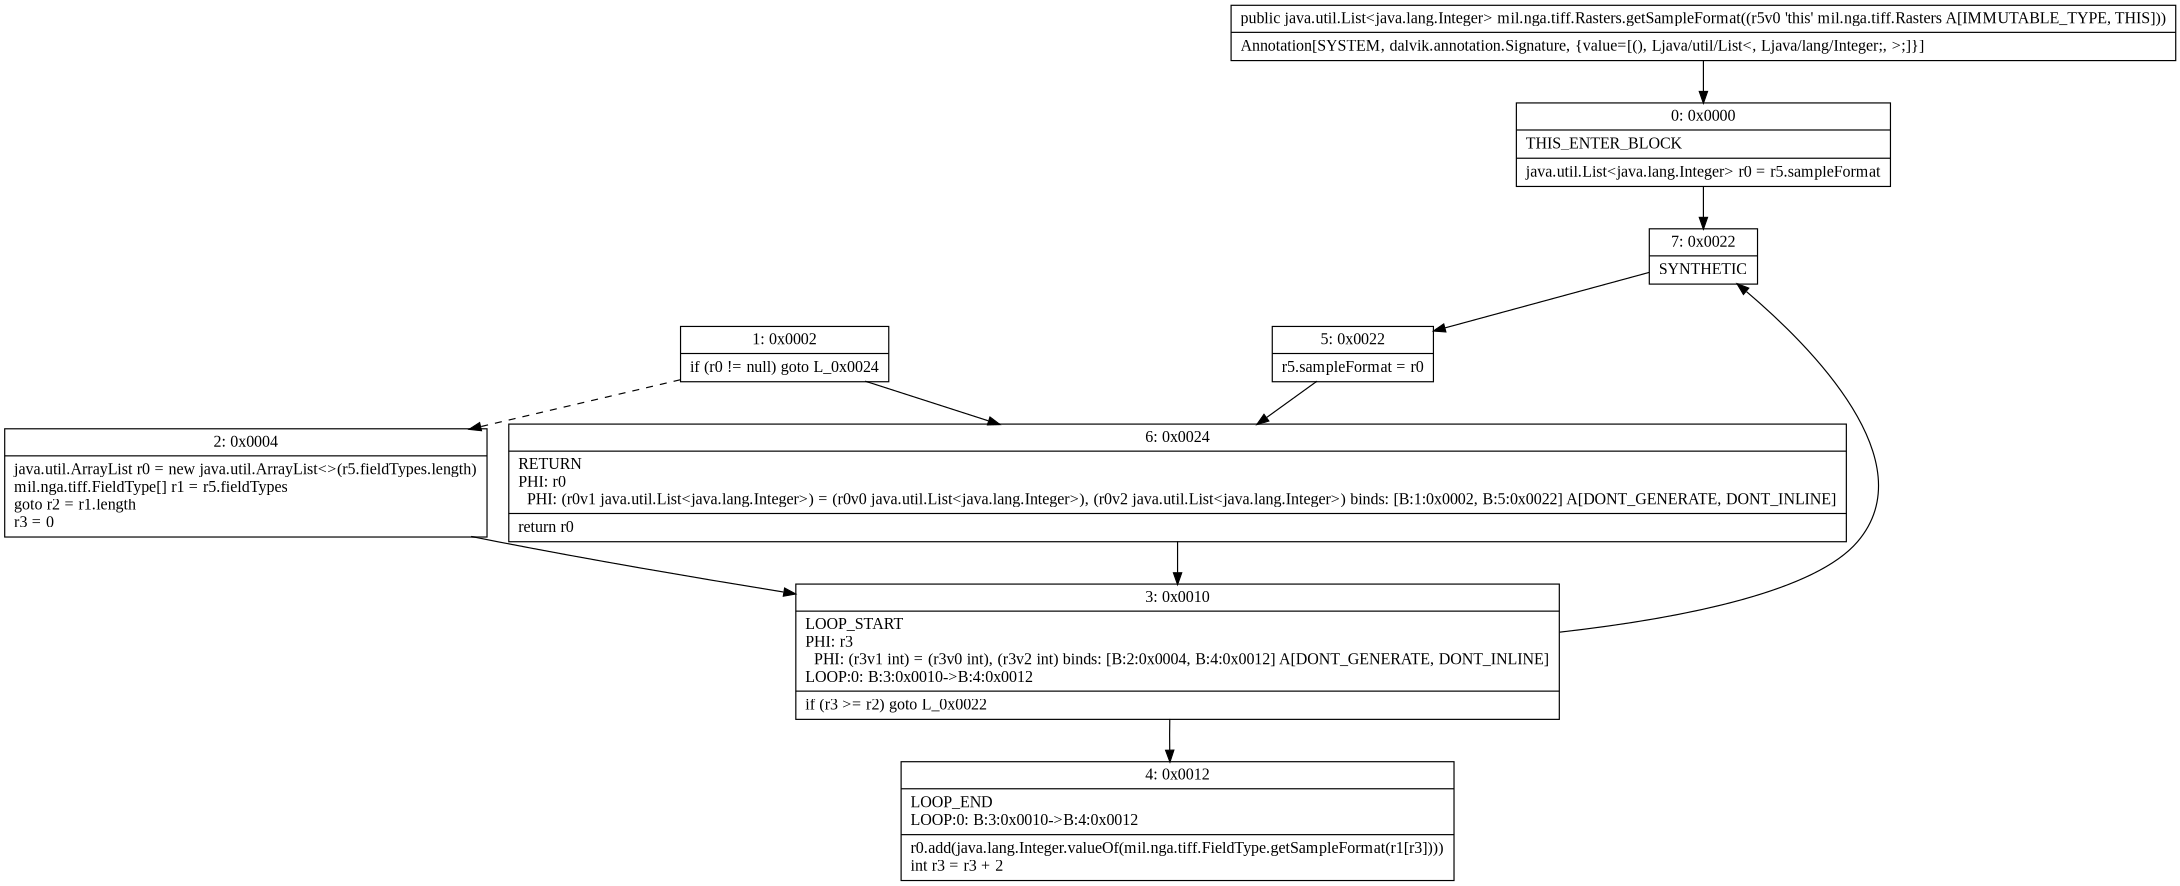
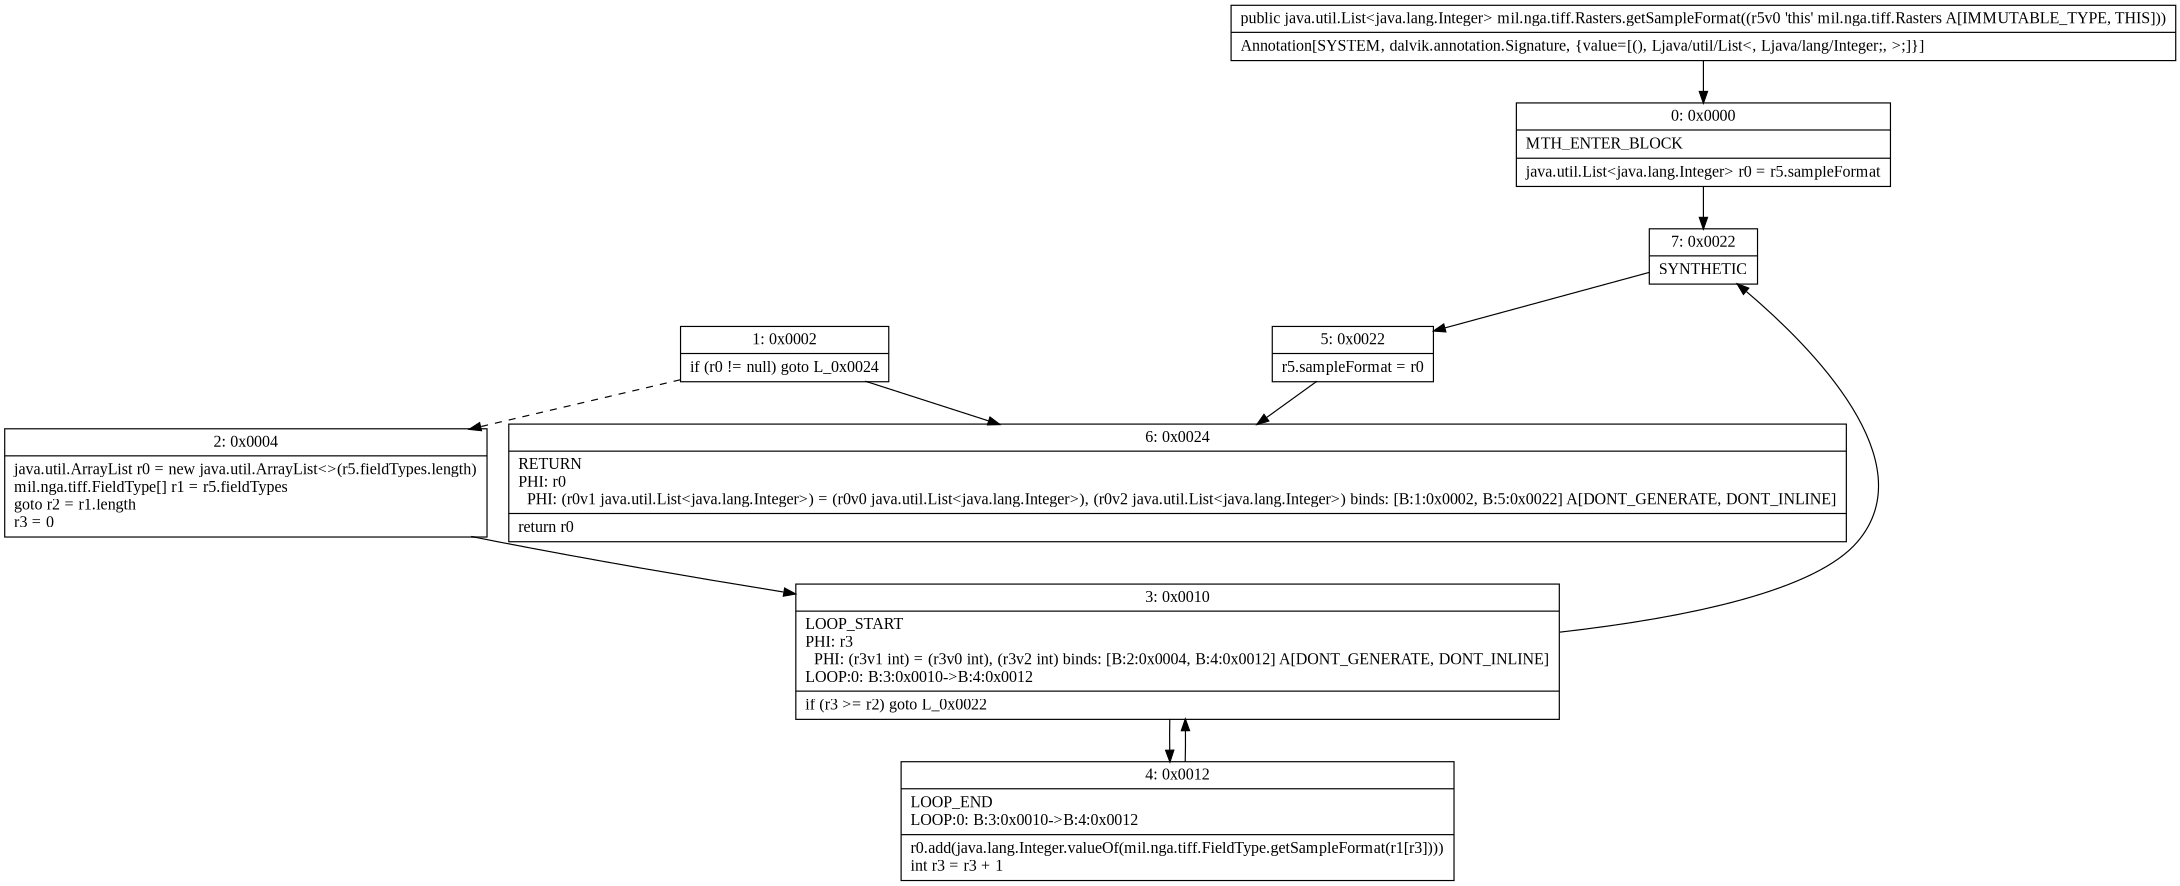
(1604, 144) -> (1605, 144)
(1178, 557) -> (1185, 746)
(957, 866) -> (957, 866)
